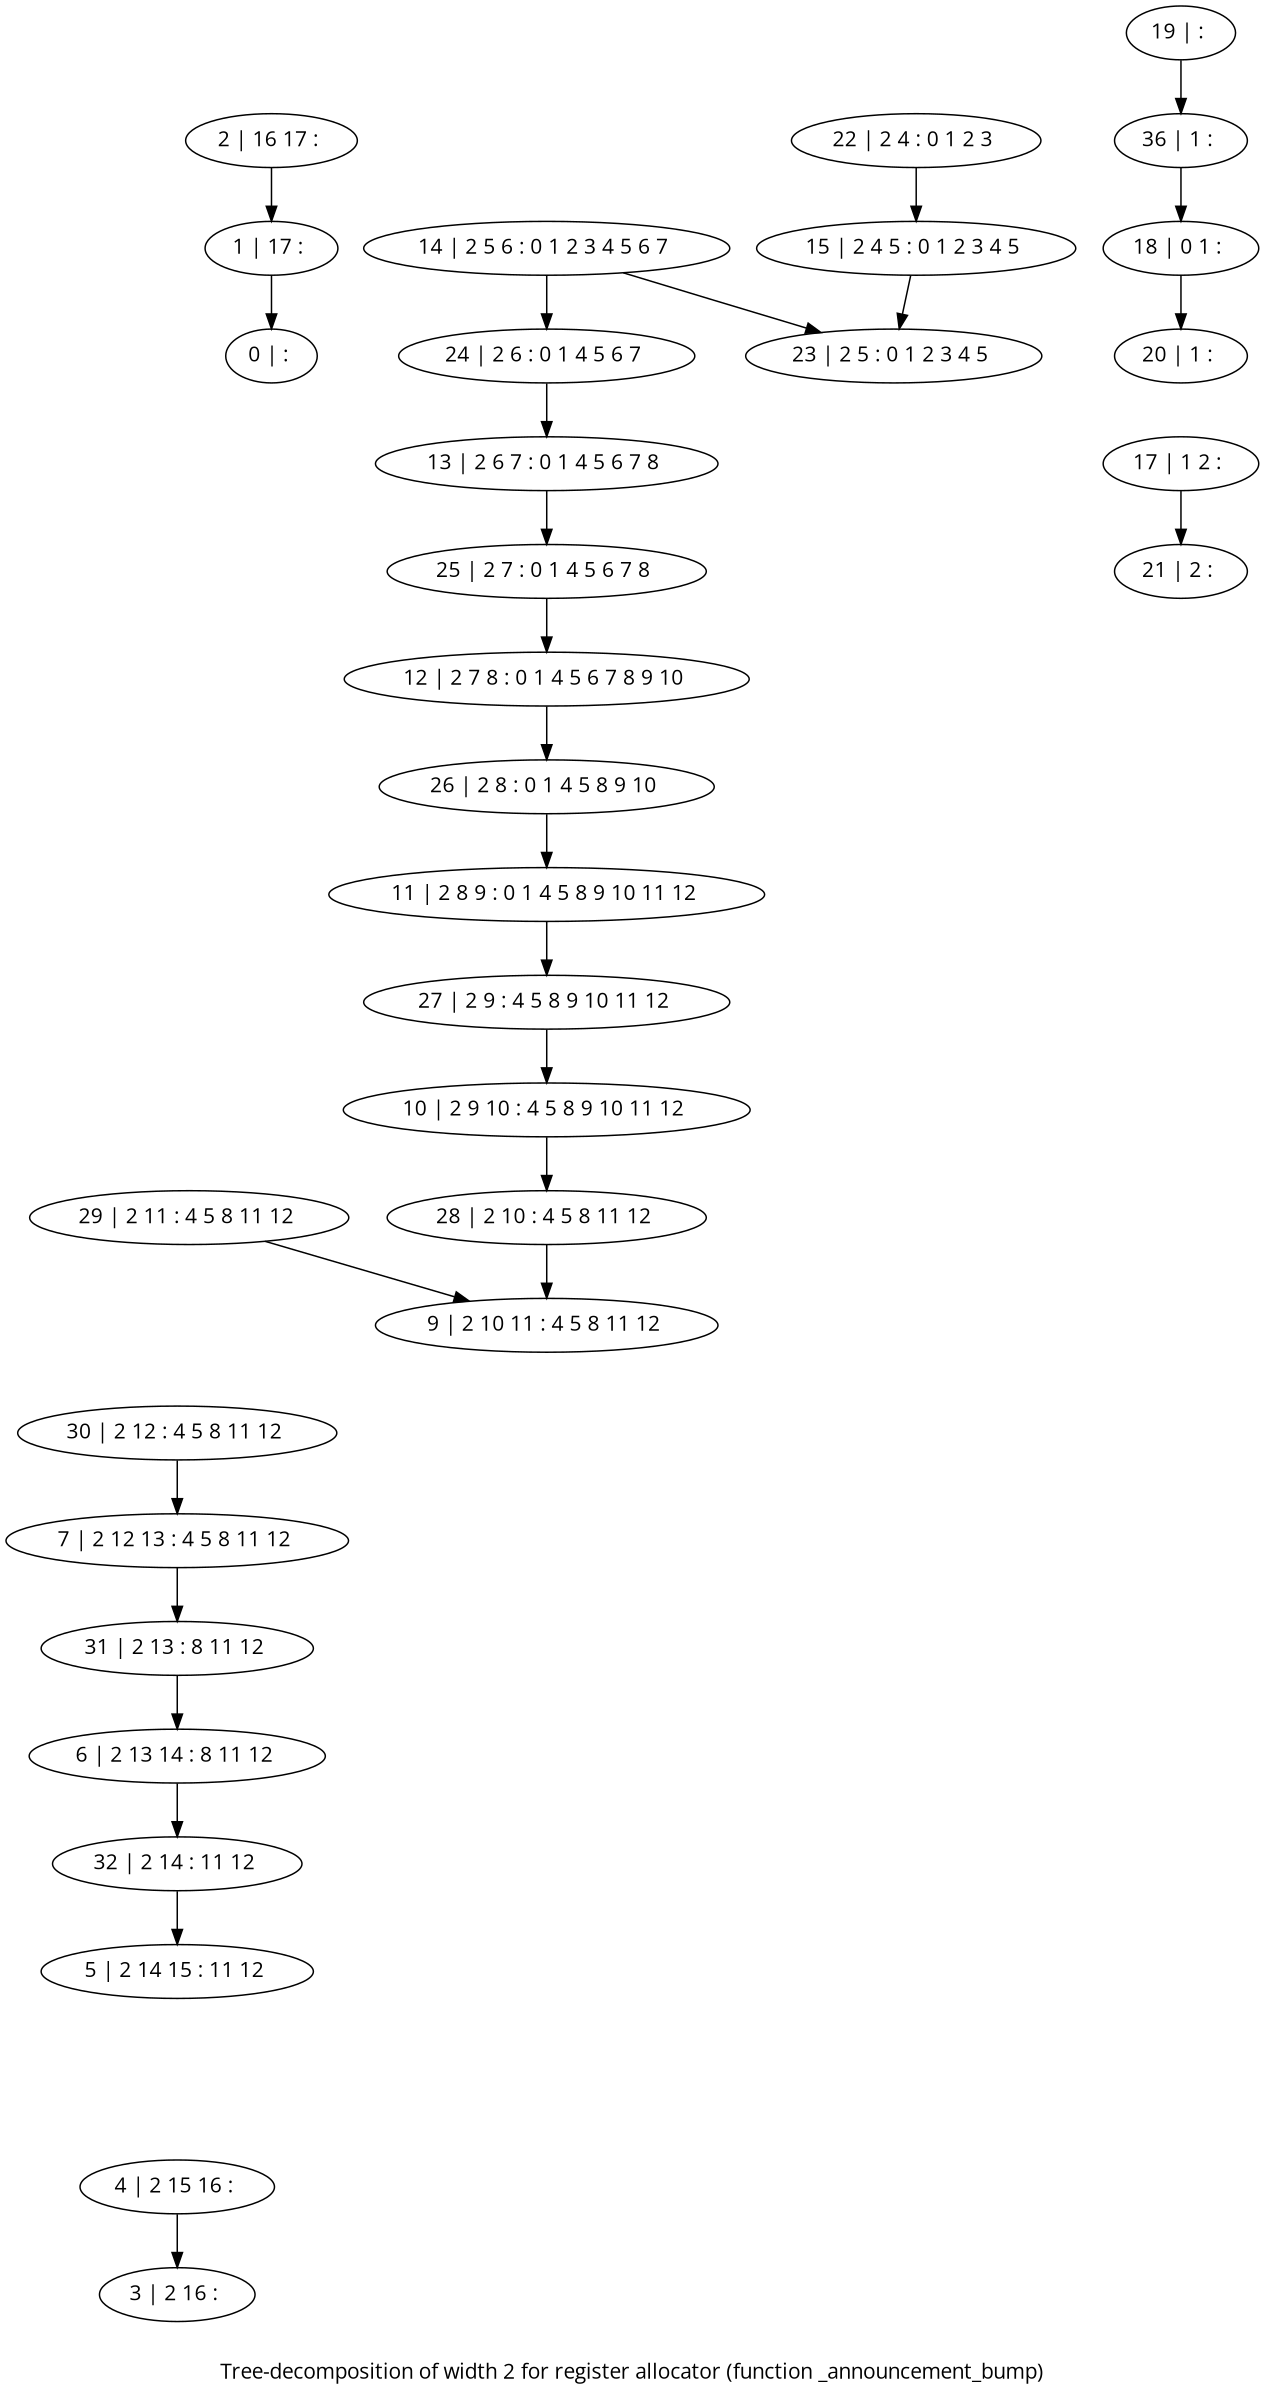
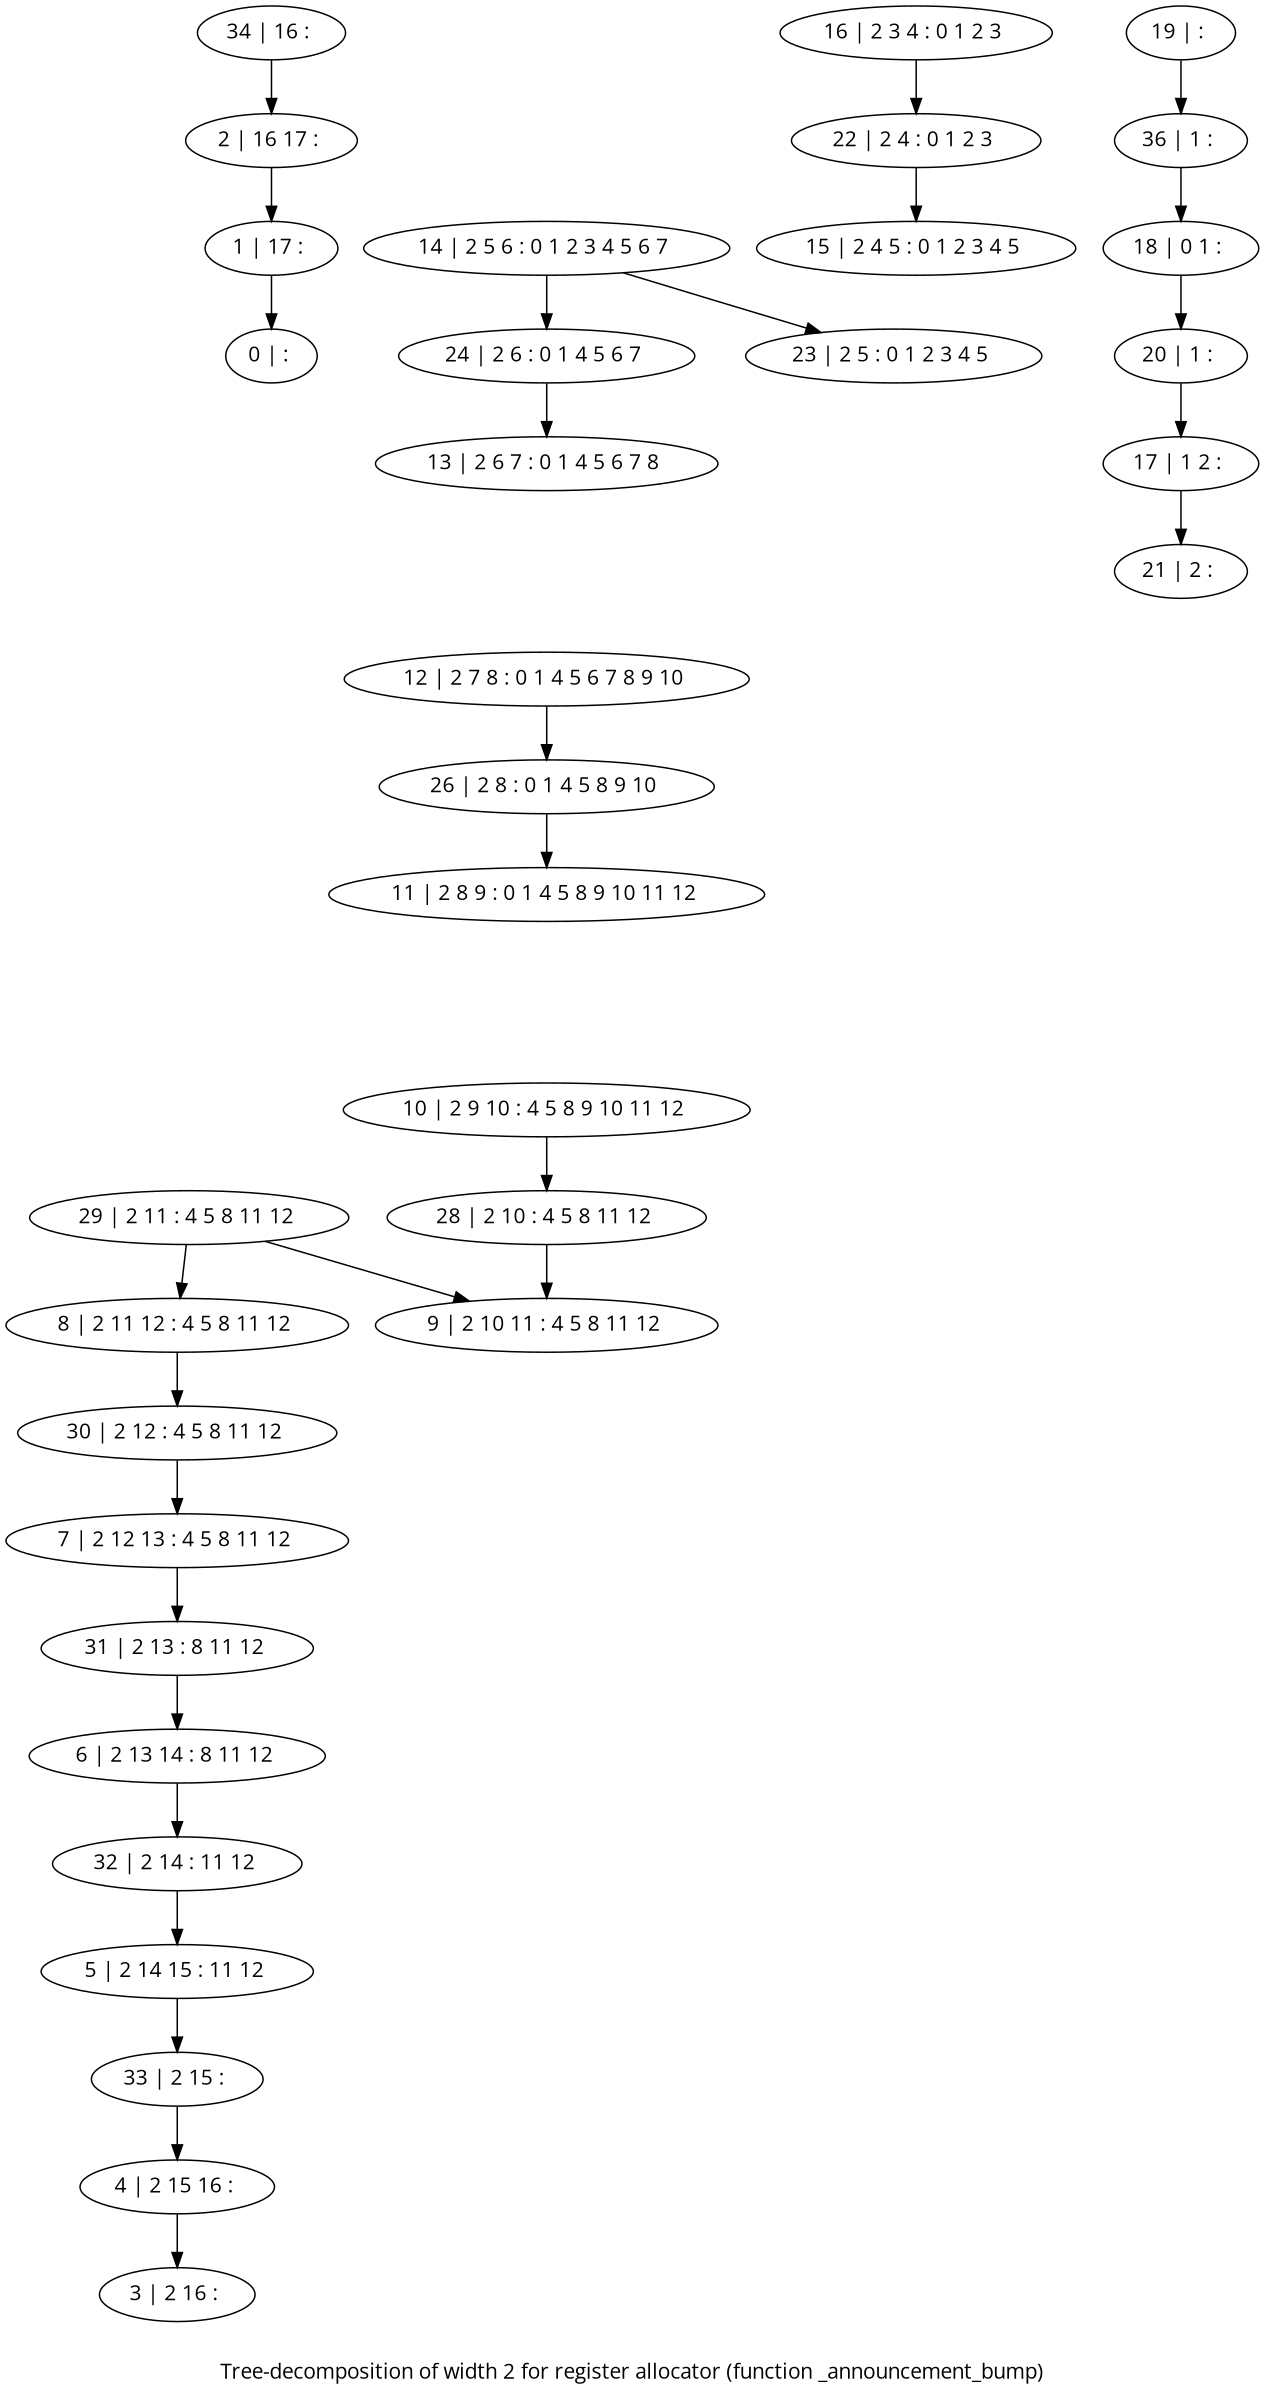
none -> (271, 33)
none -> (916, 33)
(907, 295) -> none
none -> (1181, 403)
(547, 571) -> none
(547, 1002) -> none
none -> (177, 1325)
none -> (177, 2079)
